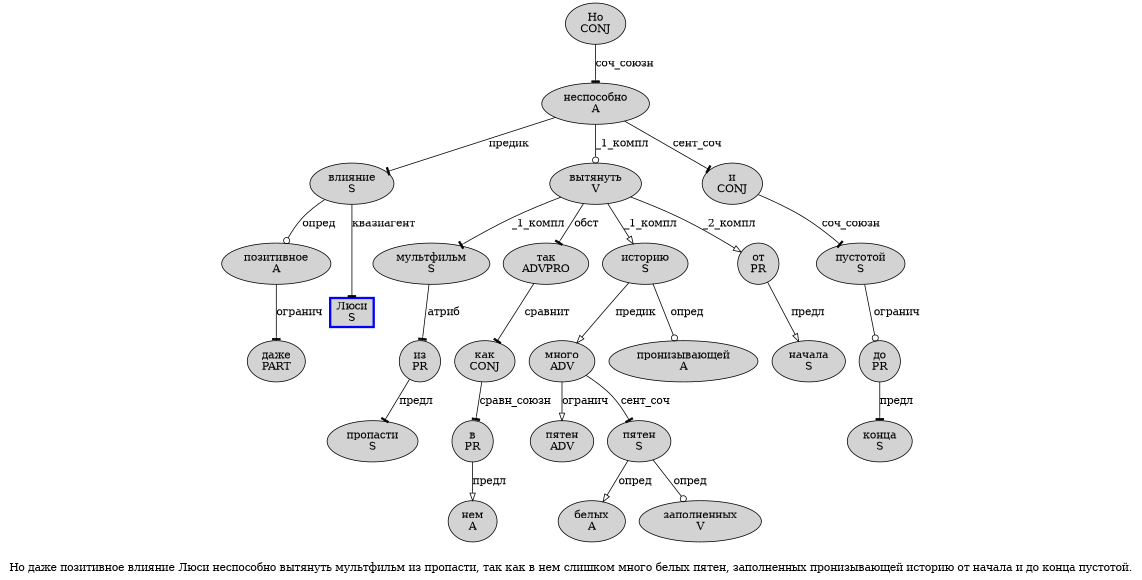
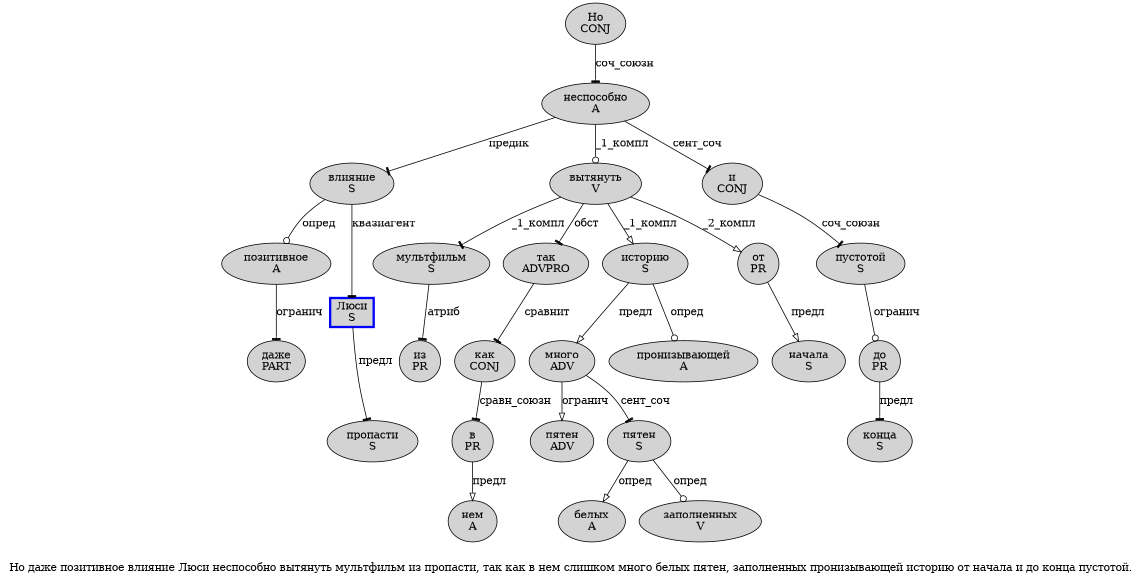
(636, 312) -> (636, 312)
(398, 399) -> (357, 372)
